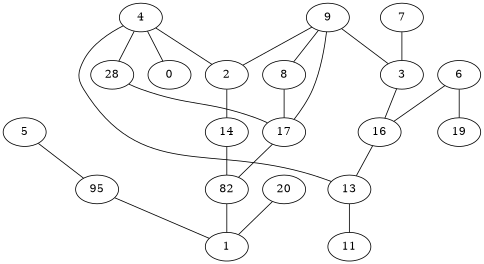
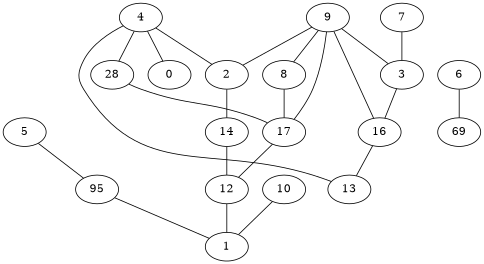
(419, 103) -> (354, 75)
(459, 132) -> (459, 132)
(227, 189) -> (227, 189)
(284, 189) -> (284, 189)
(349, 247) -> none
